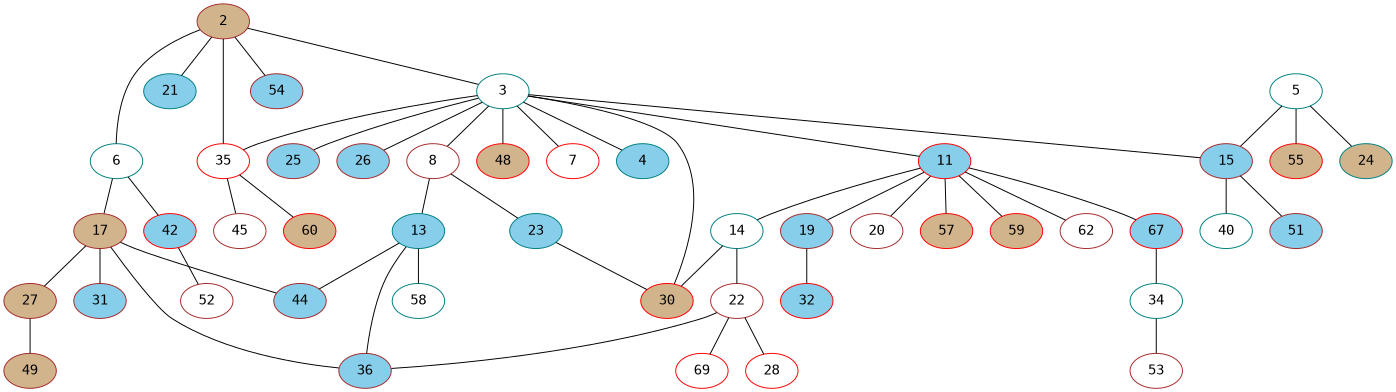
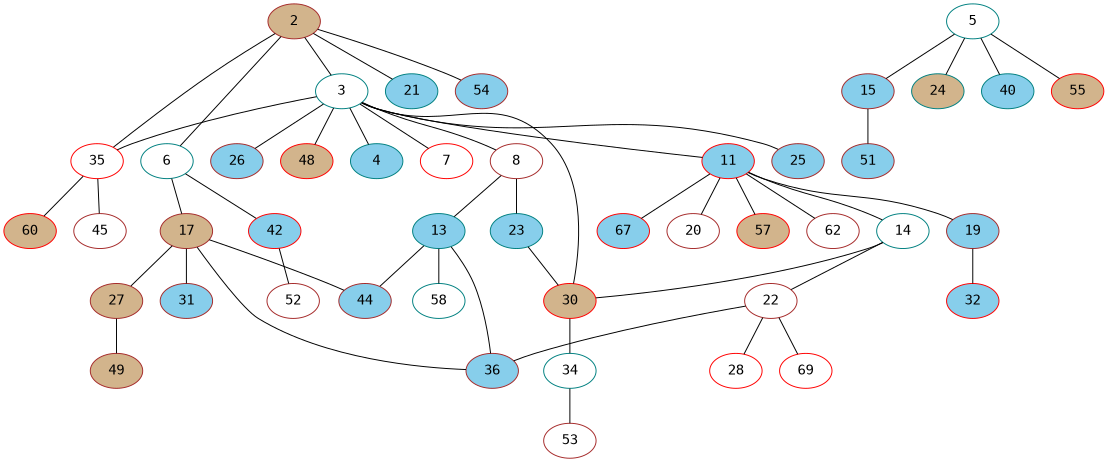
(864, 126) -> none
(1226, 196) -> (990, 56)
(1016, 231) -> none
(1226, 231) -> (1008, 91)
(1156, 266) -> (570, 336)
